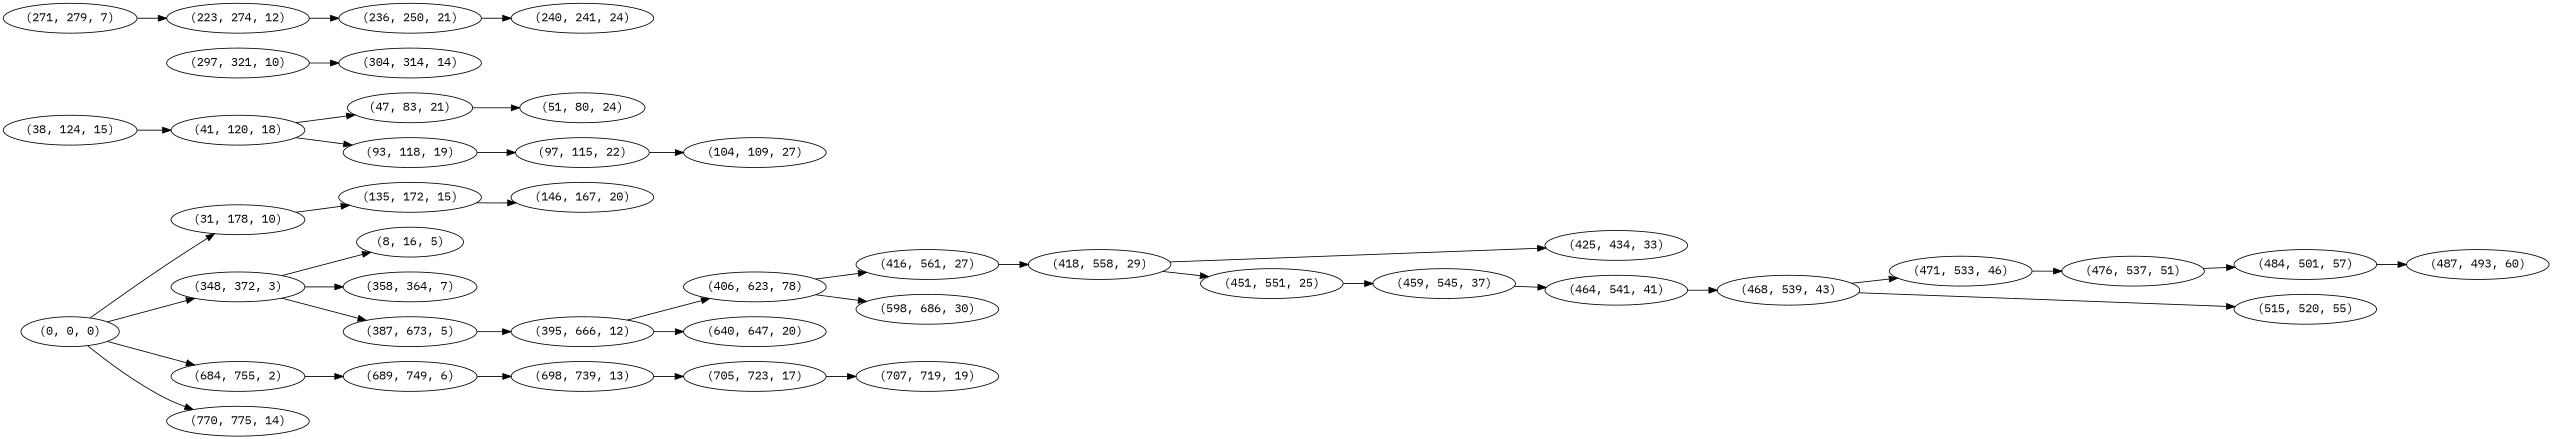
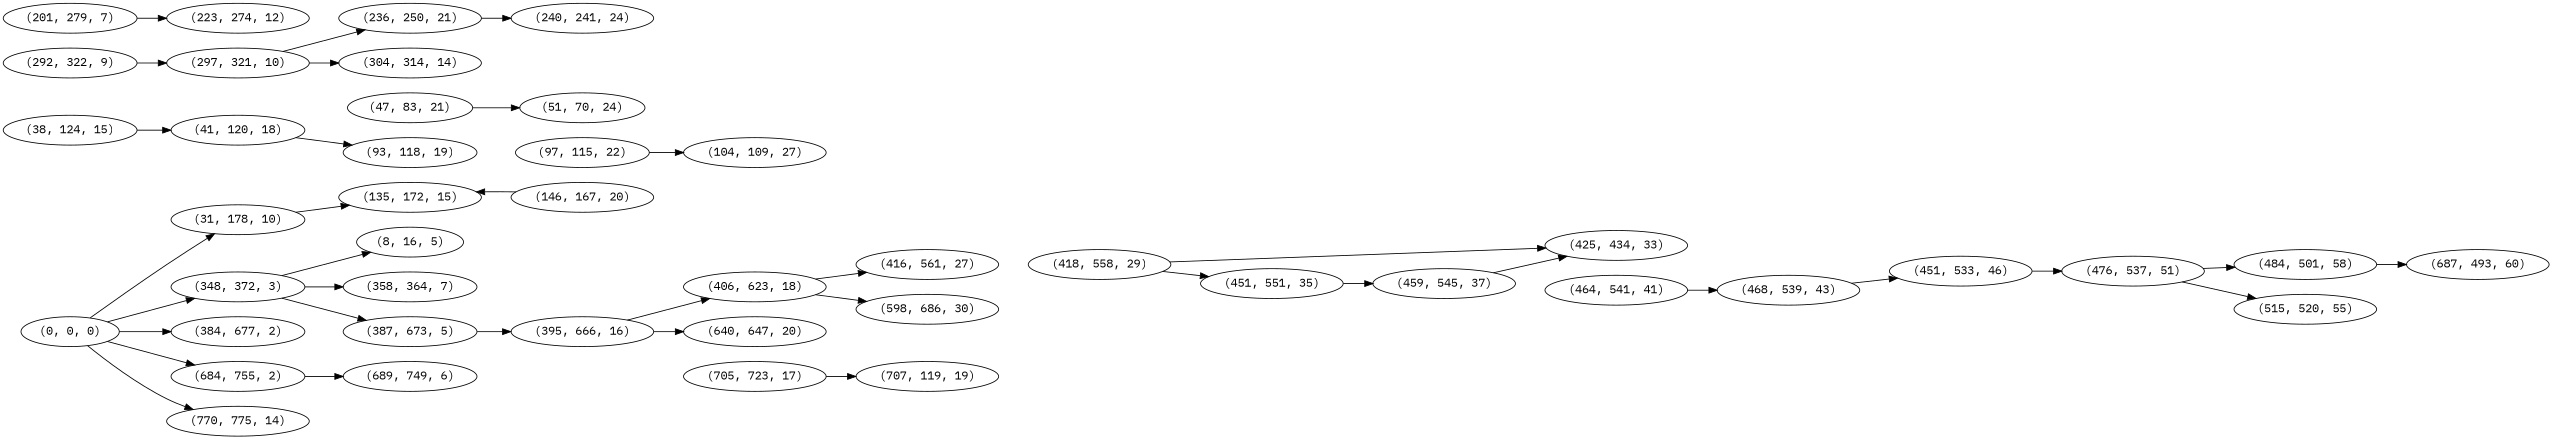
(70, 18) -> (70, 18)
(320, 18) -> (320, 42)
none -> (70, 63)
(582, 108) -> (582, 108)
(321, 119) -> none
(492, 153) -> none
(492, 203) -> (500, 192)
(1009, 265) -> none
(2305, 265) -> (2305, 265)
(2478, 265) -> (2478, 265)
(1961, 271) -> (1961, 271)
(1272, 284) -> (1272, 284)
(755, 287) -> (755, 287)
(1526, 287) -> (1526, 265)
(2043, 300) -> (2215, 289)
none -> (238, 332)
(582, 332) -> (582, 332)
(582, 376) -> none
(927, 376) -> (927, 376)
